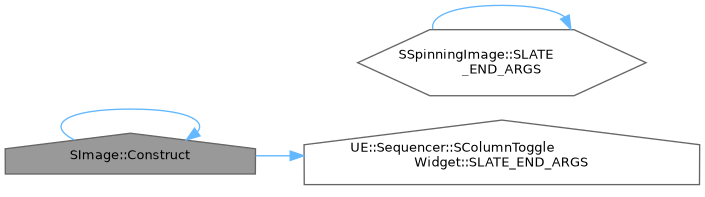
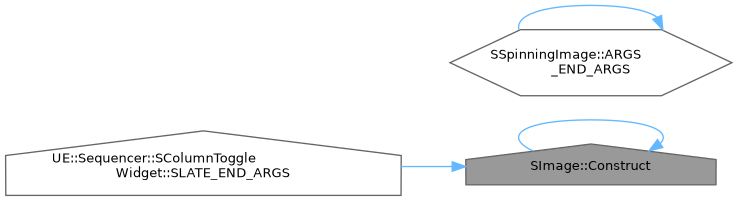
(502, 63) -> (591, 63)
(273, 156) -> (427, 167)
